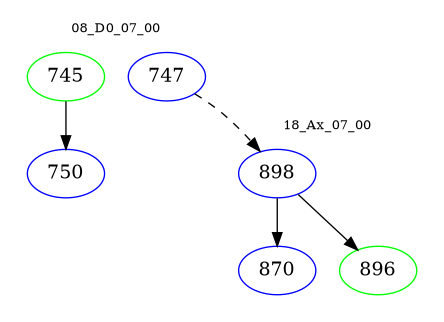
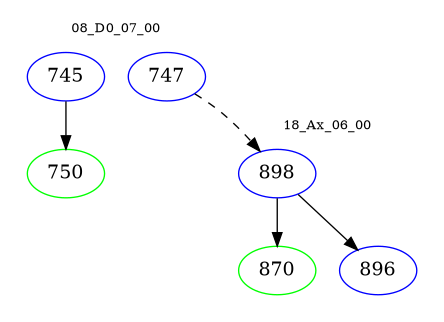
(66, 77) -> (66, 77)
(328, 126) -> (328, 126)
(66, 174) -> (66, 174)
(277, 271) -> (277, 271)
(378, 271) -> (378, 271)
